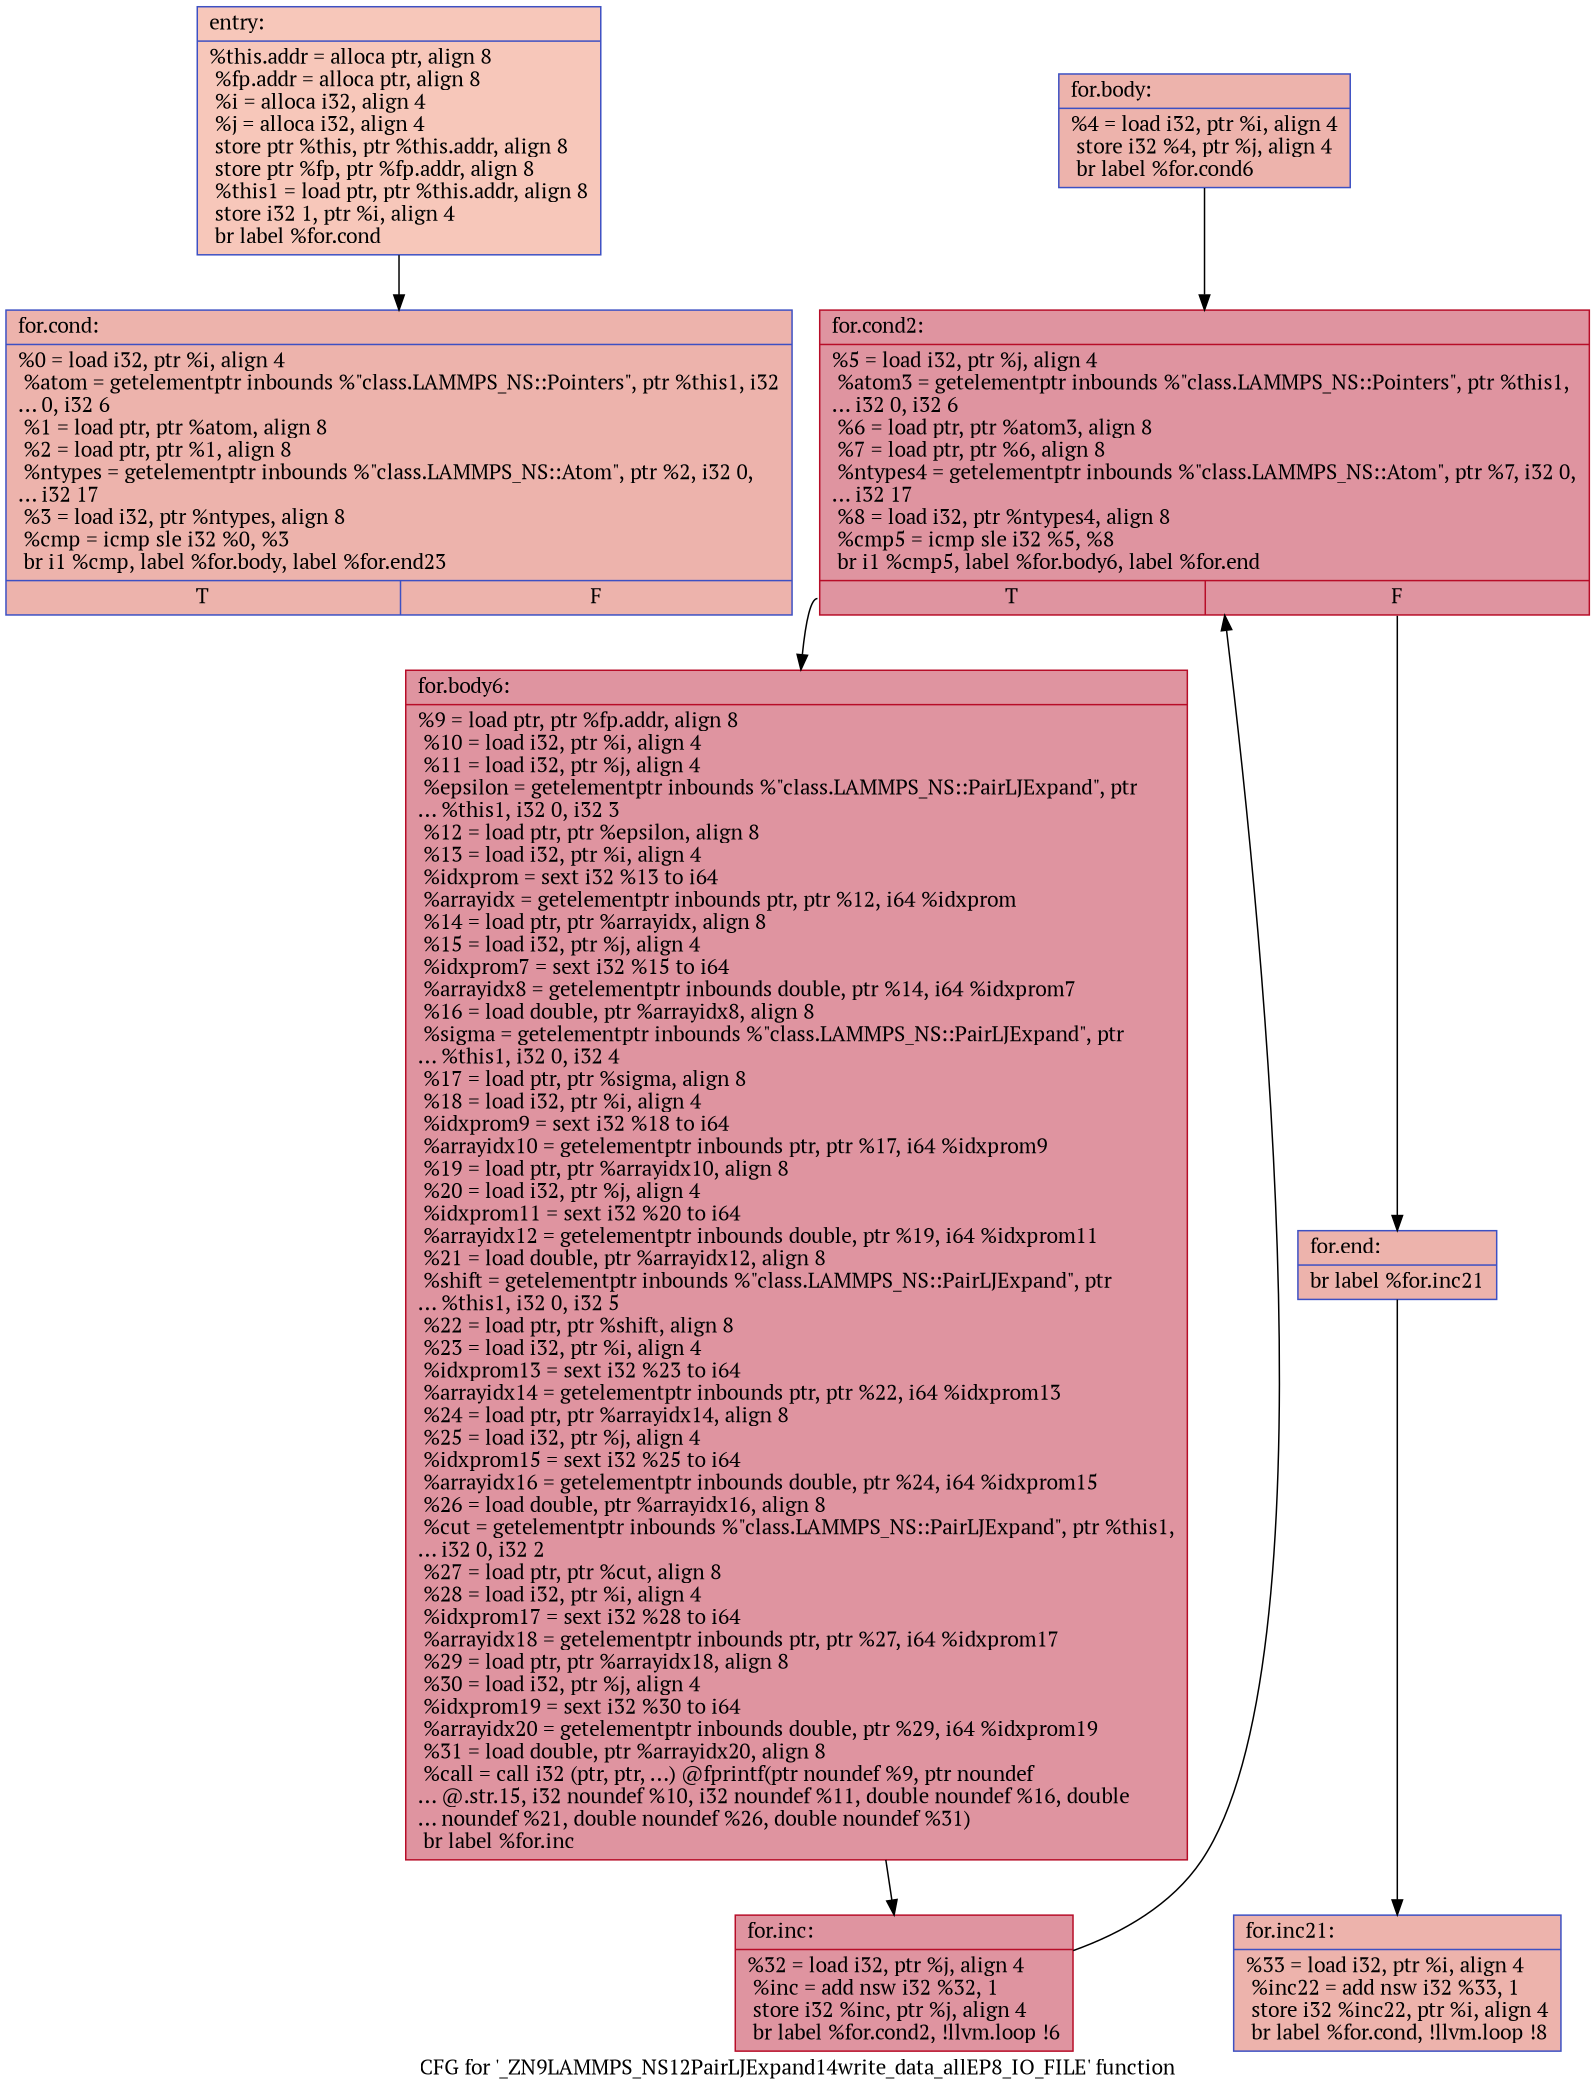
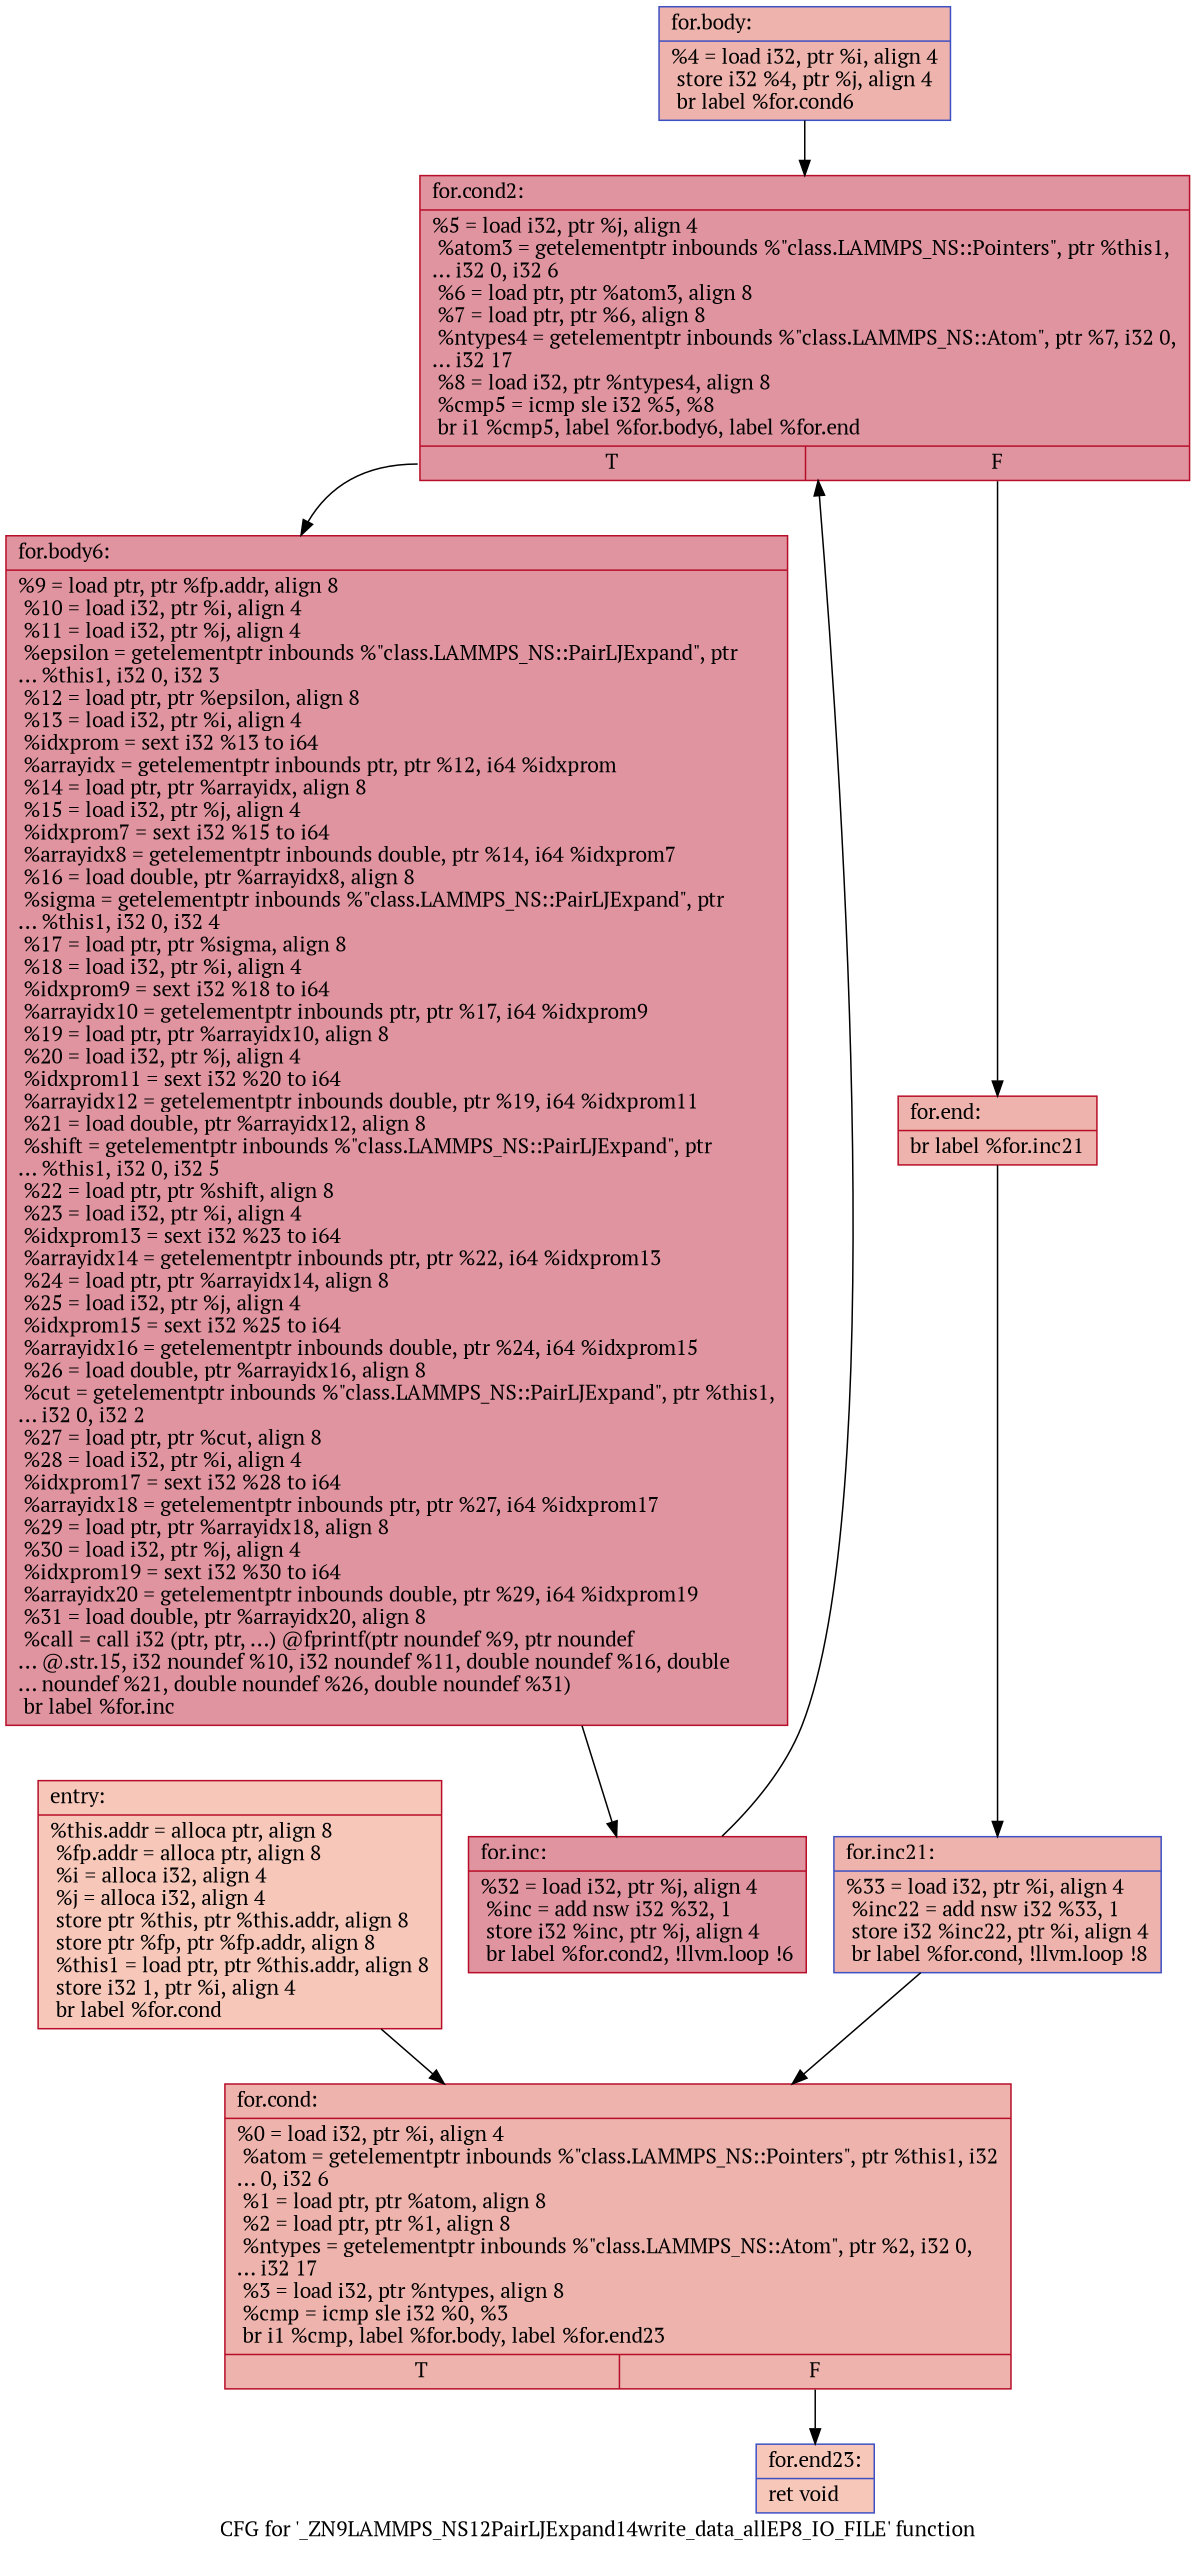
(399, 131) -> (240, 1905)
(399, 463) -> (618, 2236)
(1397, 1265) -> (998, 1131)
none -> (862, 2023)
none -> (815, 2479)
